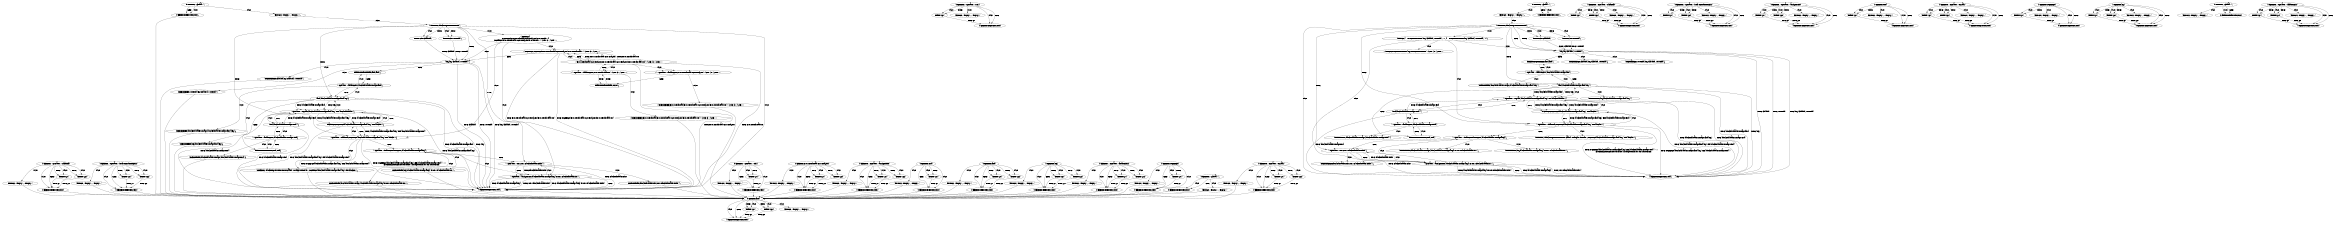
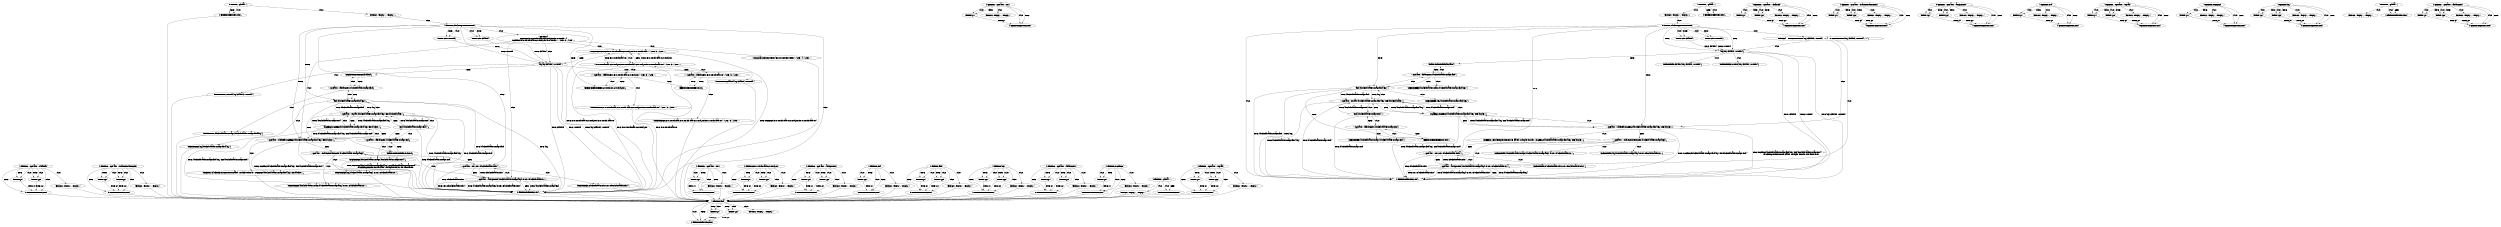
(1413, 51) -> none
none -> (781, 58)
none -> (605, 88)
